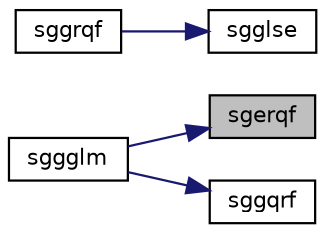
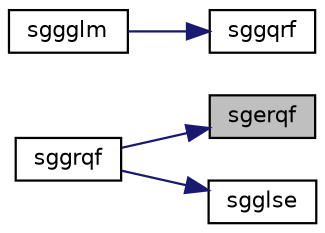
(158, 140) -> (154, 140)
